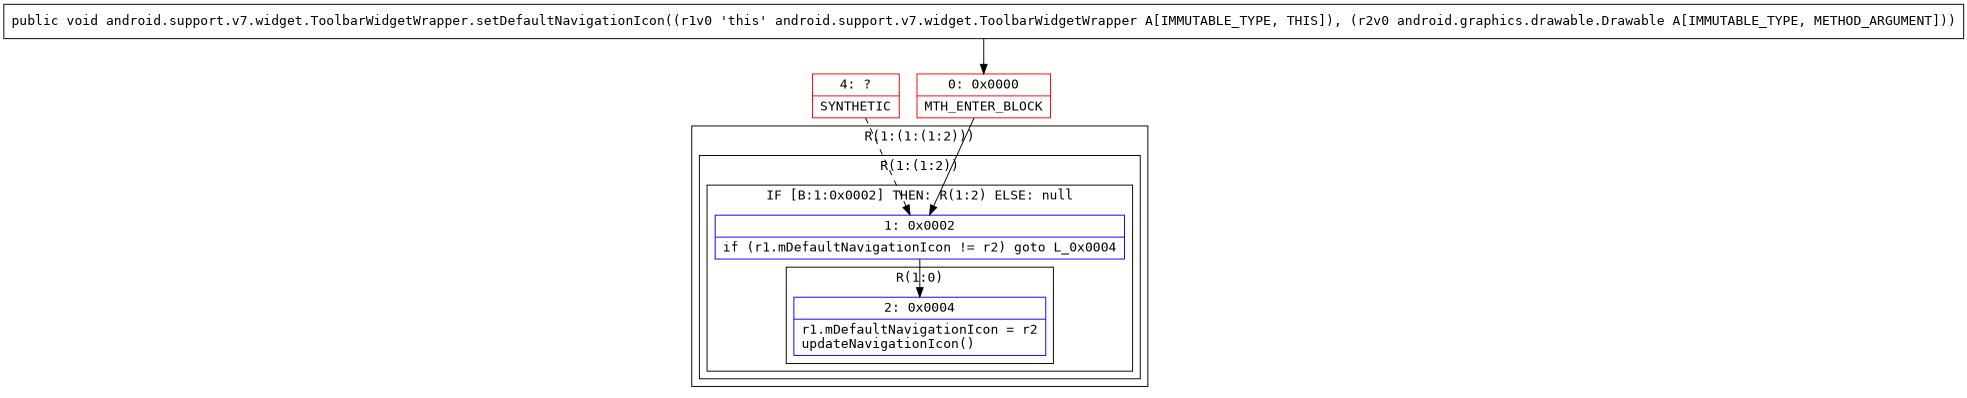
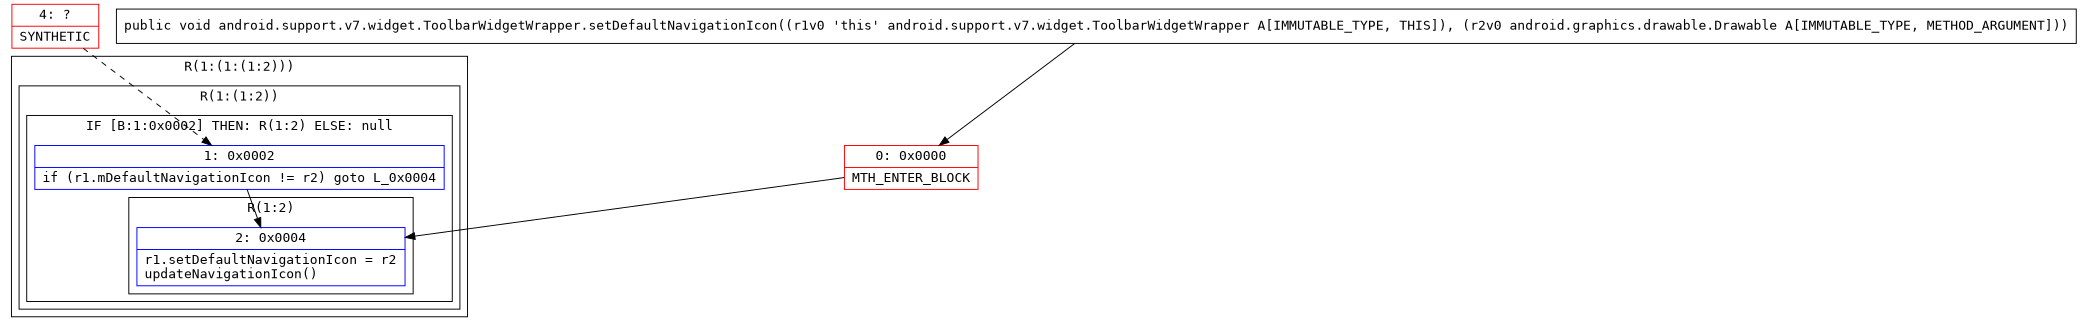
(954, 162) -> (630, 207)
(920, 278) -> (271, 208)
(920, 330) -> (271, 260)
